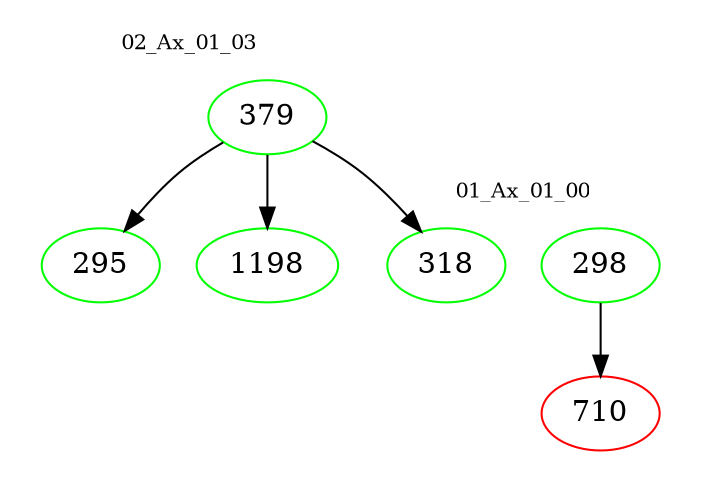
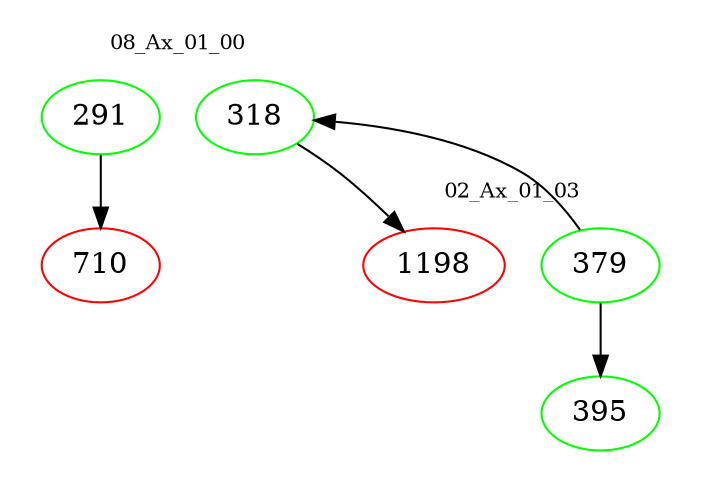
(267, 181) -> (361, 191)
(523, 192) -> (178, 44)
(101, 265) -> (601, 413)
(267, 265) -> (434, 265)
(601, 265) -> (101, 117)
